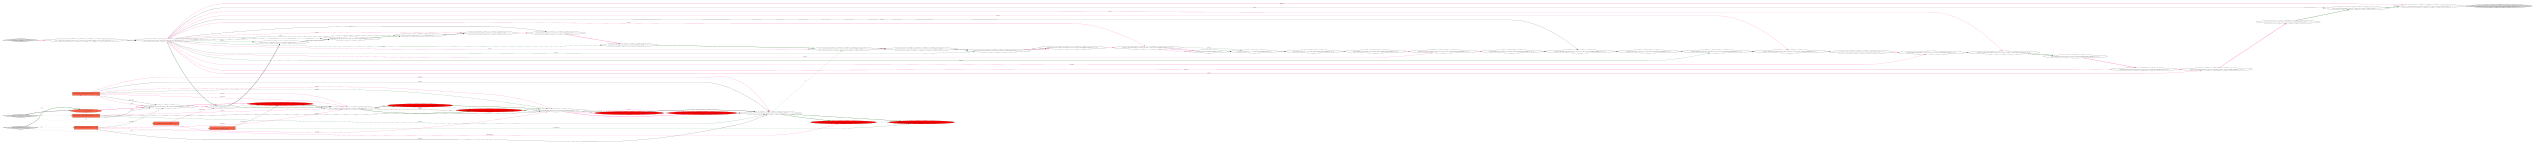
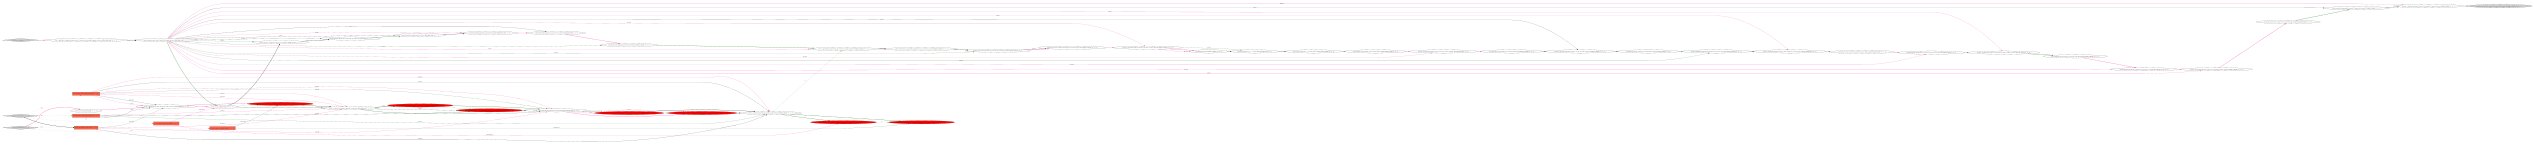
(49, 110) -> (49, 110)
(48, 111) -> (48, 125)
(86, 111) -> (86, 111)
